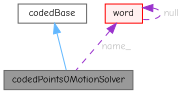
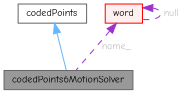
(52, 14) -> (52, 14)
(68, 80) -> (68, 80)
